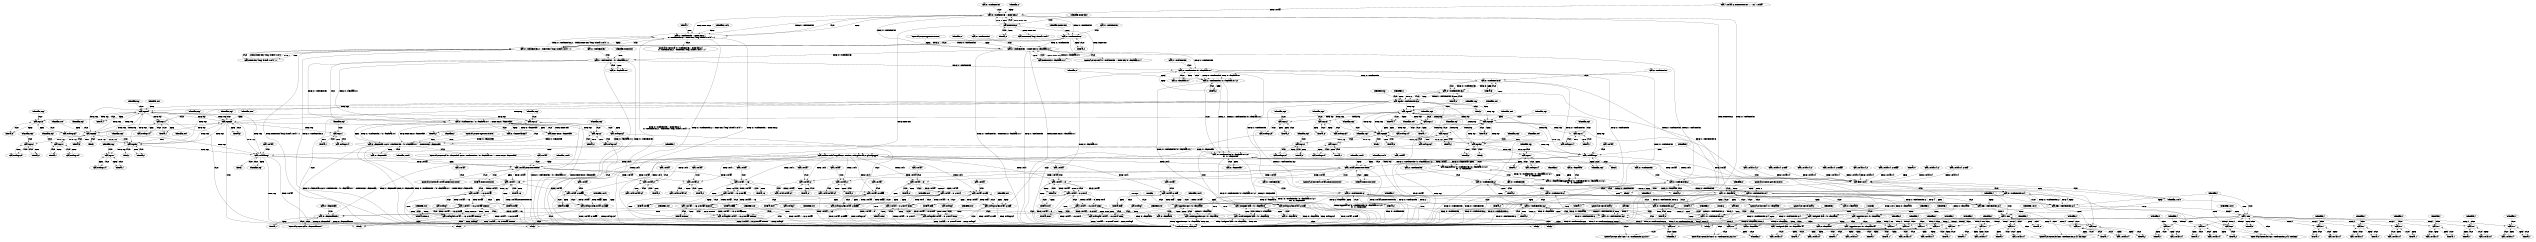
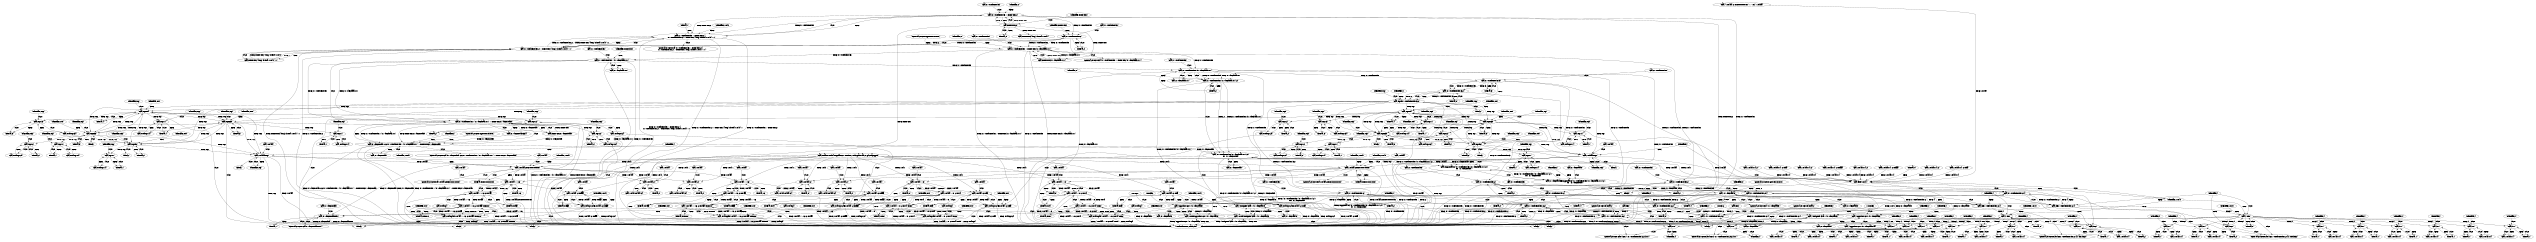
(1368, 8) -> (1976, 42)
(883, 36) -> (1029, 42)
(1609, 119) -> (1396, 176)
(1727, 200) -> (1727, 200)
(1787, 227) -> none
